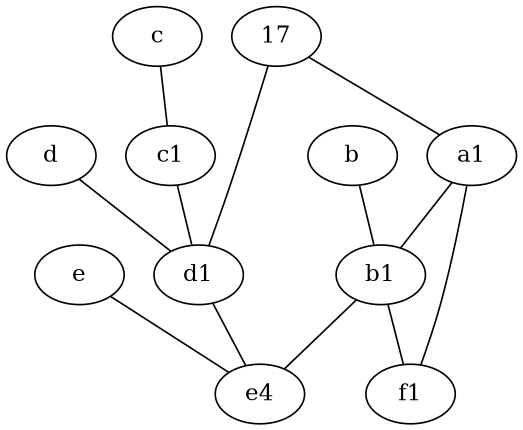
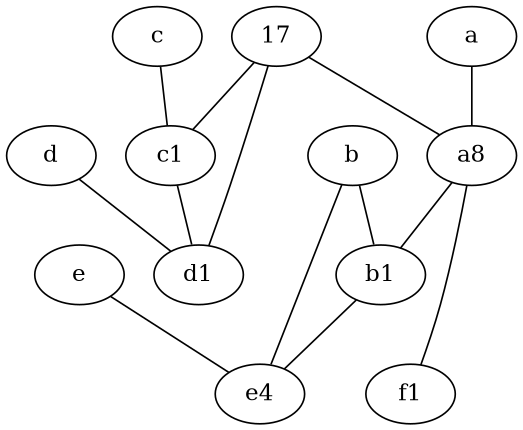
none -> (472, 36)
none -> (223, 96)
(472, 156) -> (472, 156)
(229, 334) -> (306, 275)
(396, 335) -> none
